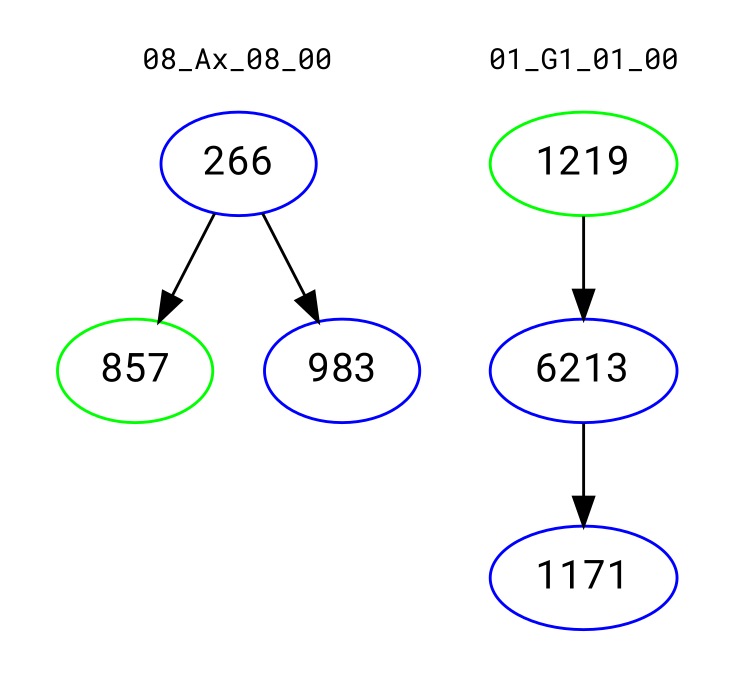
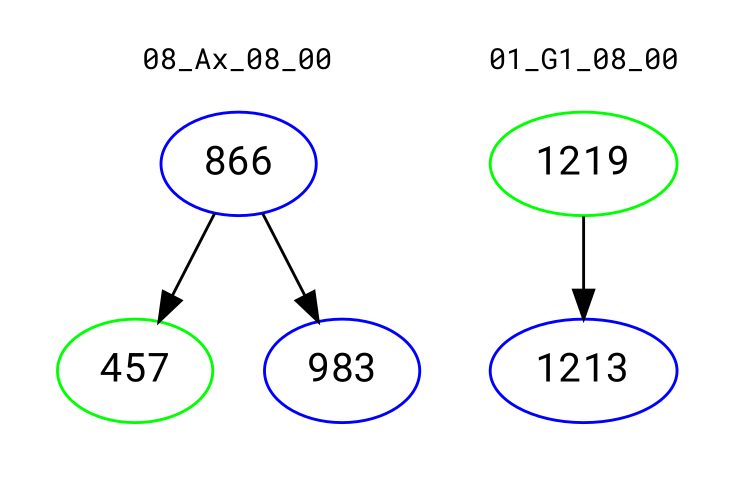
(585, 62) -> (585, 62)
(239, 164) -> (239, 164)
(135, 371) -> (135, 371)
(584, 371) -> (584, 371)
(584, 578) -> none
